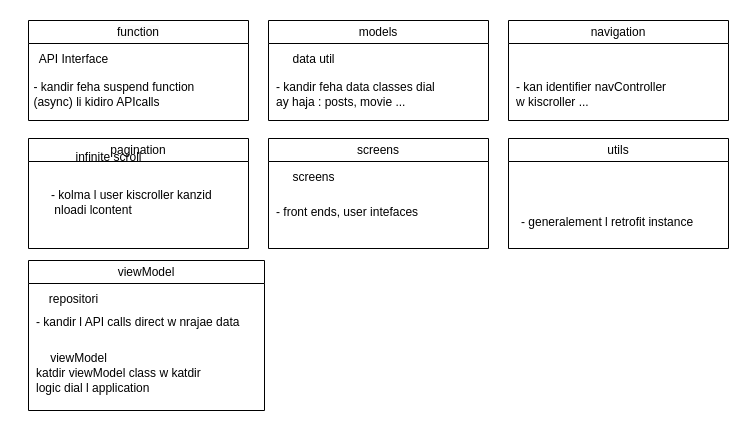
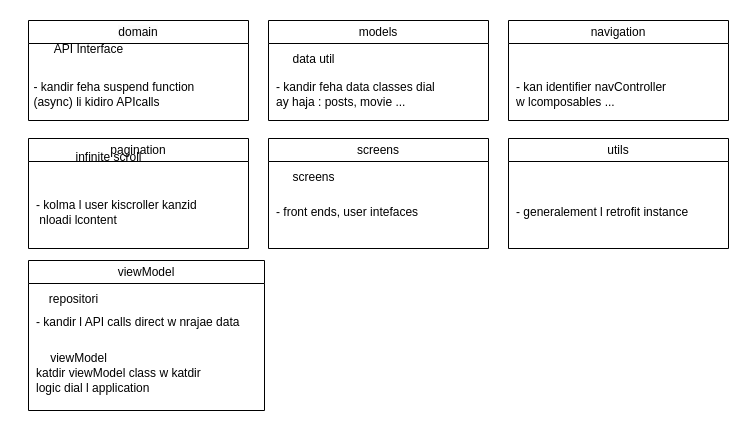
(139, 33) -> (139, 33)
(74, 60) -> (89, 50)
(605, 95) -> (605, 95)
(140, 203) -> (125, 213)
(620, 223) -> (615, 213)
